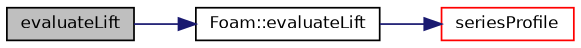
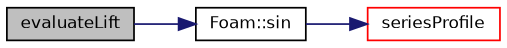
(288, 24) -> (251, 24)
